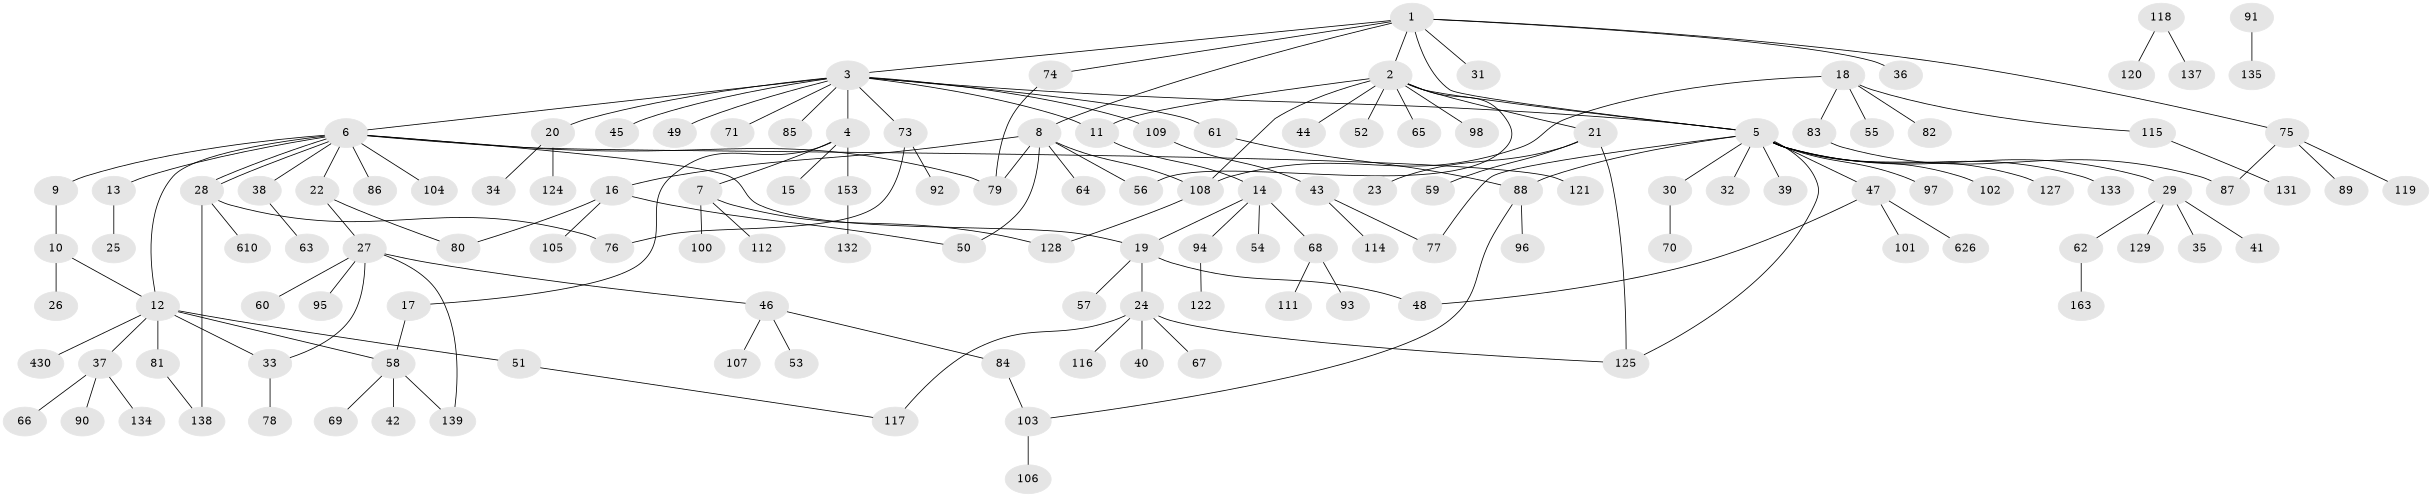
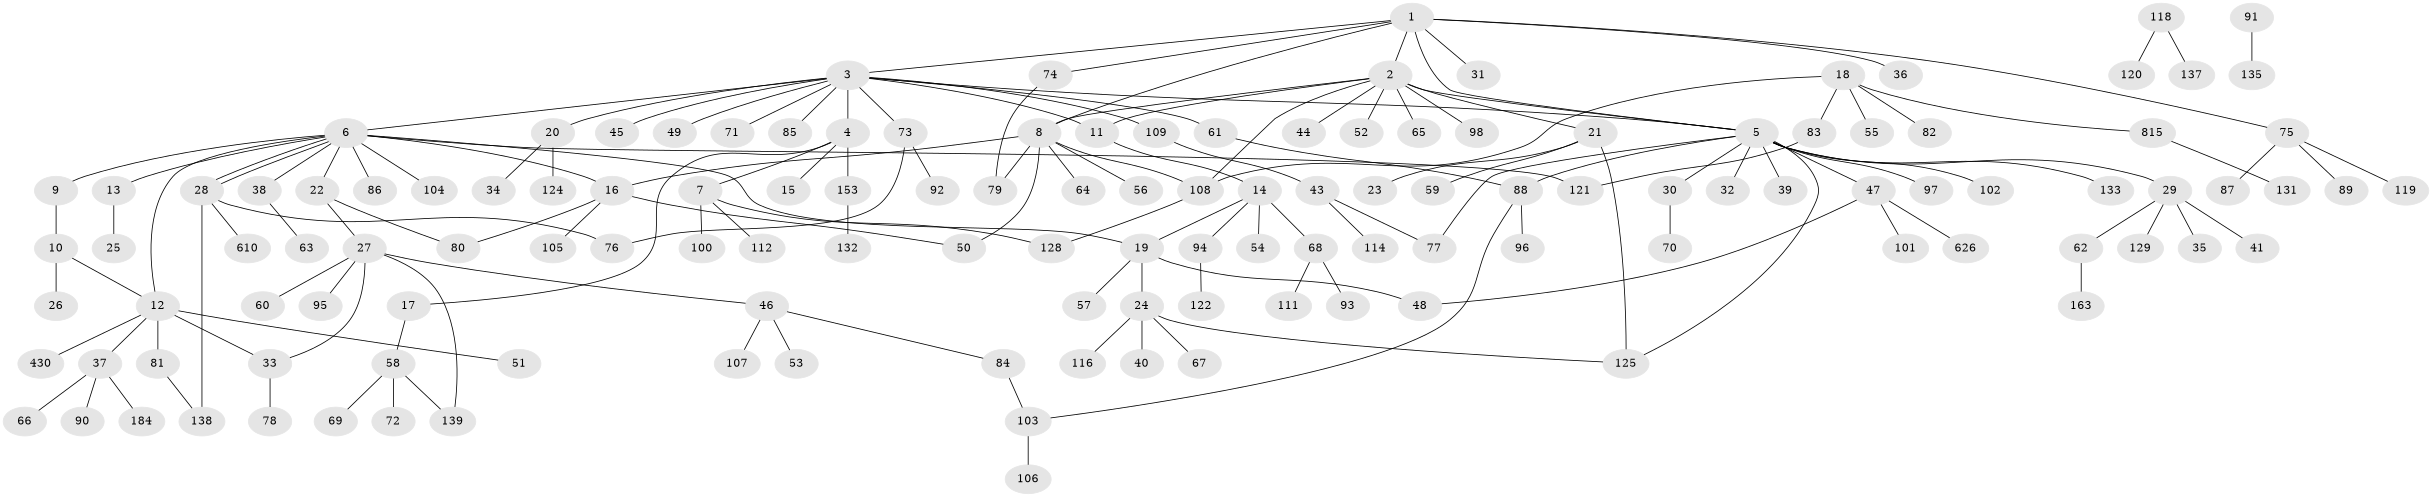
(2153, 133) -> (2153, 133)
(675, 150) -> (483, 152)
(2098, 160) -> (1695, 167)
(1391, 176) -> (1165, 103)
(2051, 191) -> none
(276, 335) -> none
(142, 422) -> (142, 422)
(393, 422) -> (393, 422)
(895, 422) -> none
